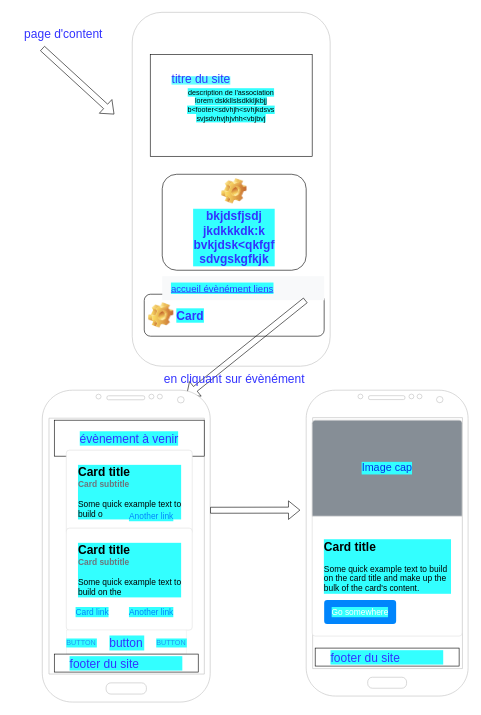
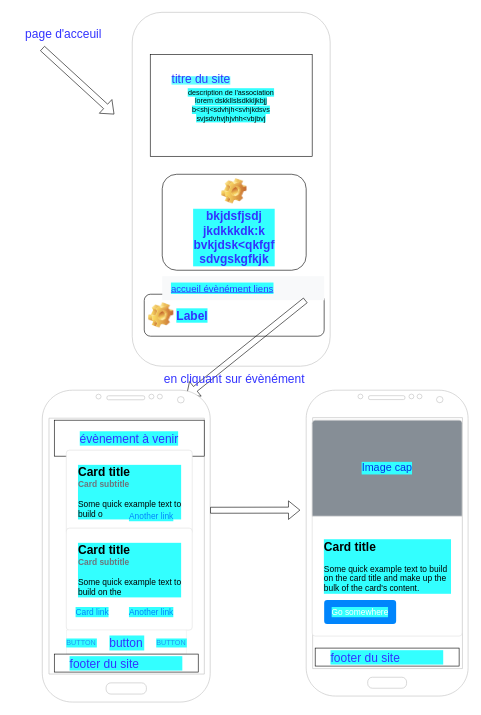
(64, 33) -> (64, 33)
(231, 105) -> (231, 105)
(190, 315) -> (192, 315)
